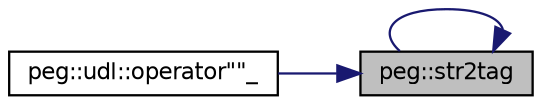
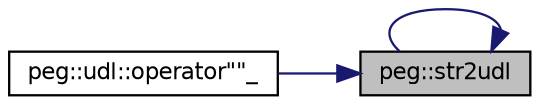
(447, 73) -> (445, 73)
